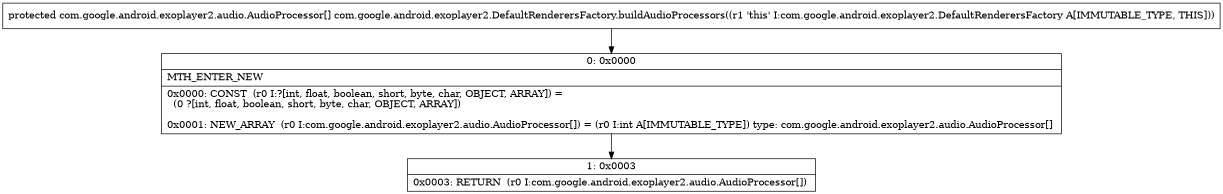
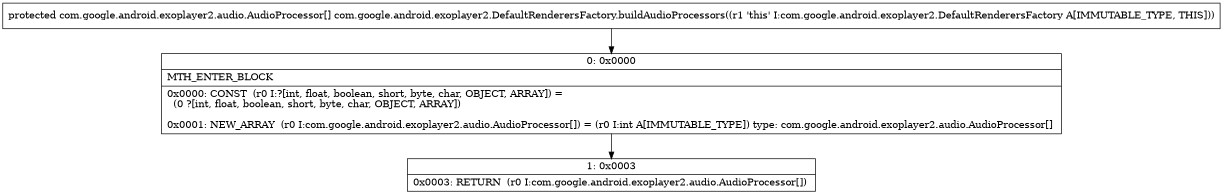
(215, 77) -> (220, 77)
